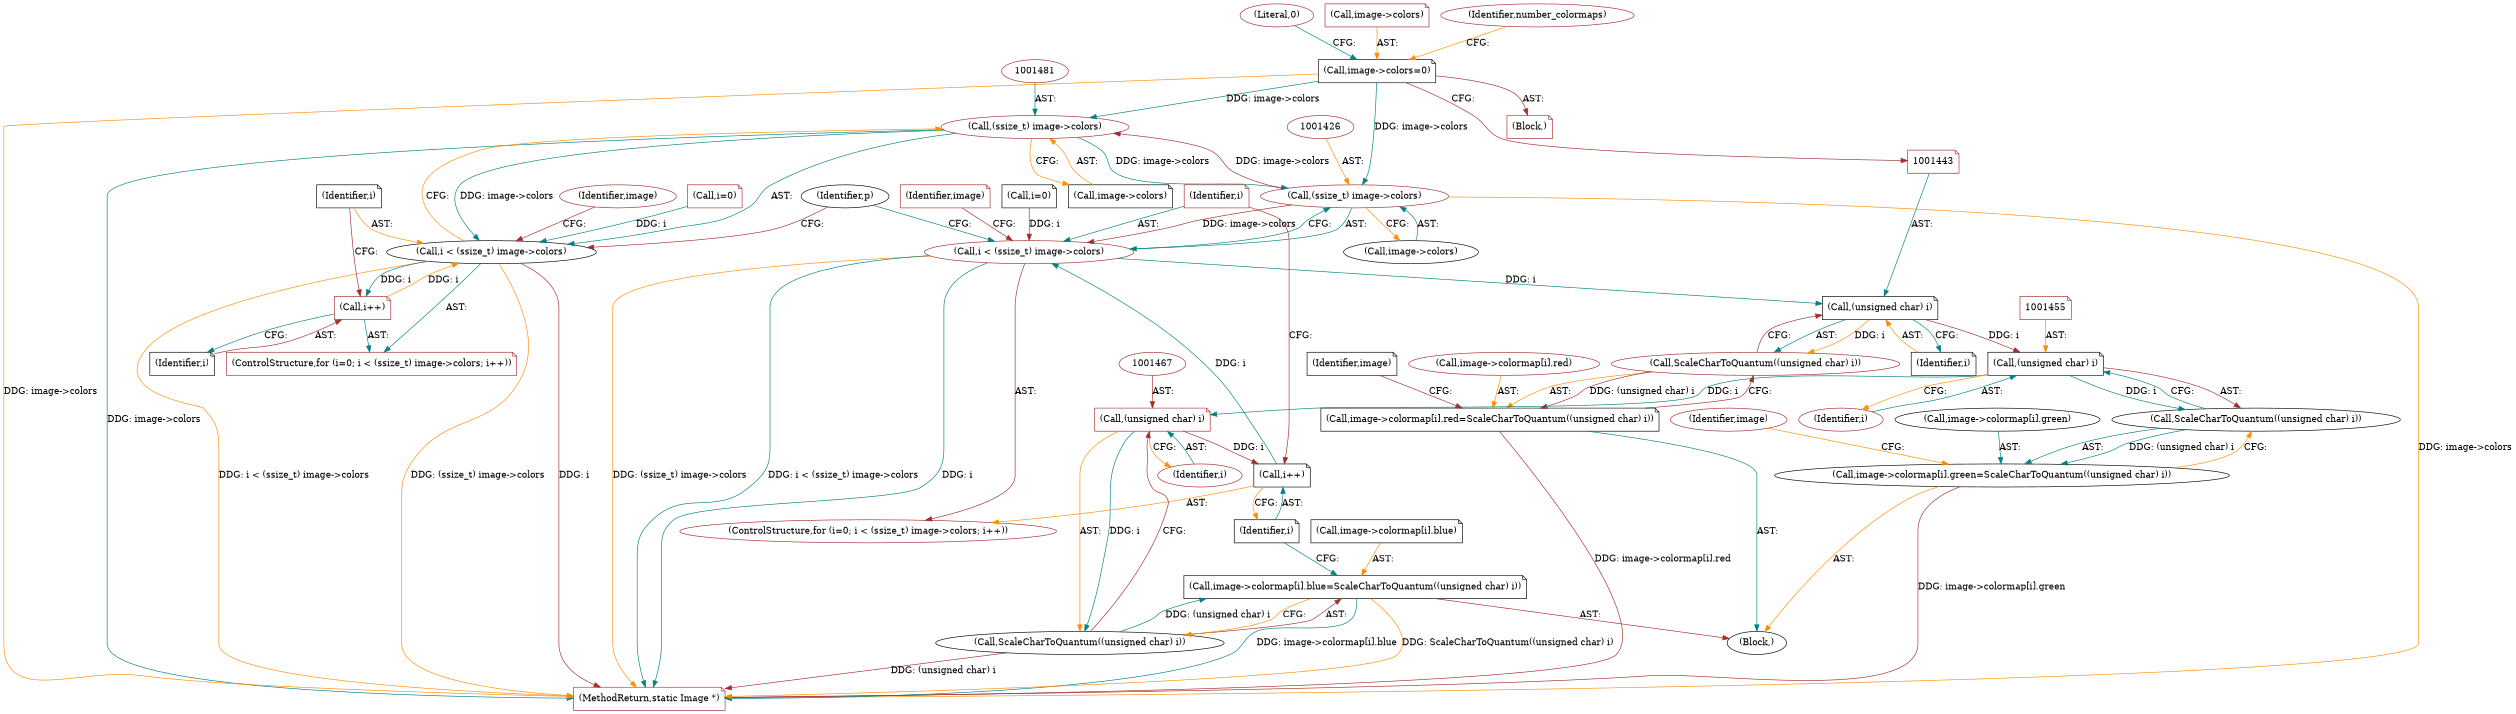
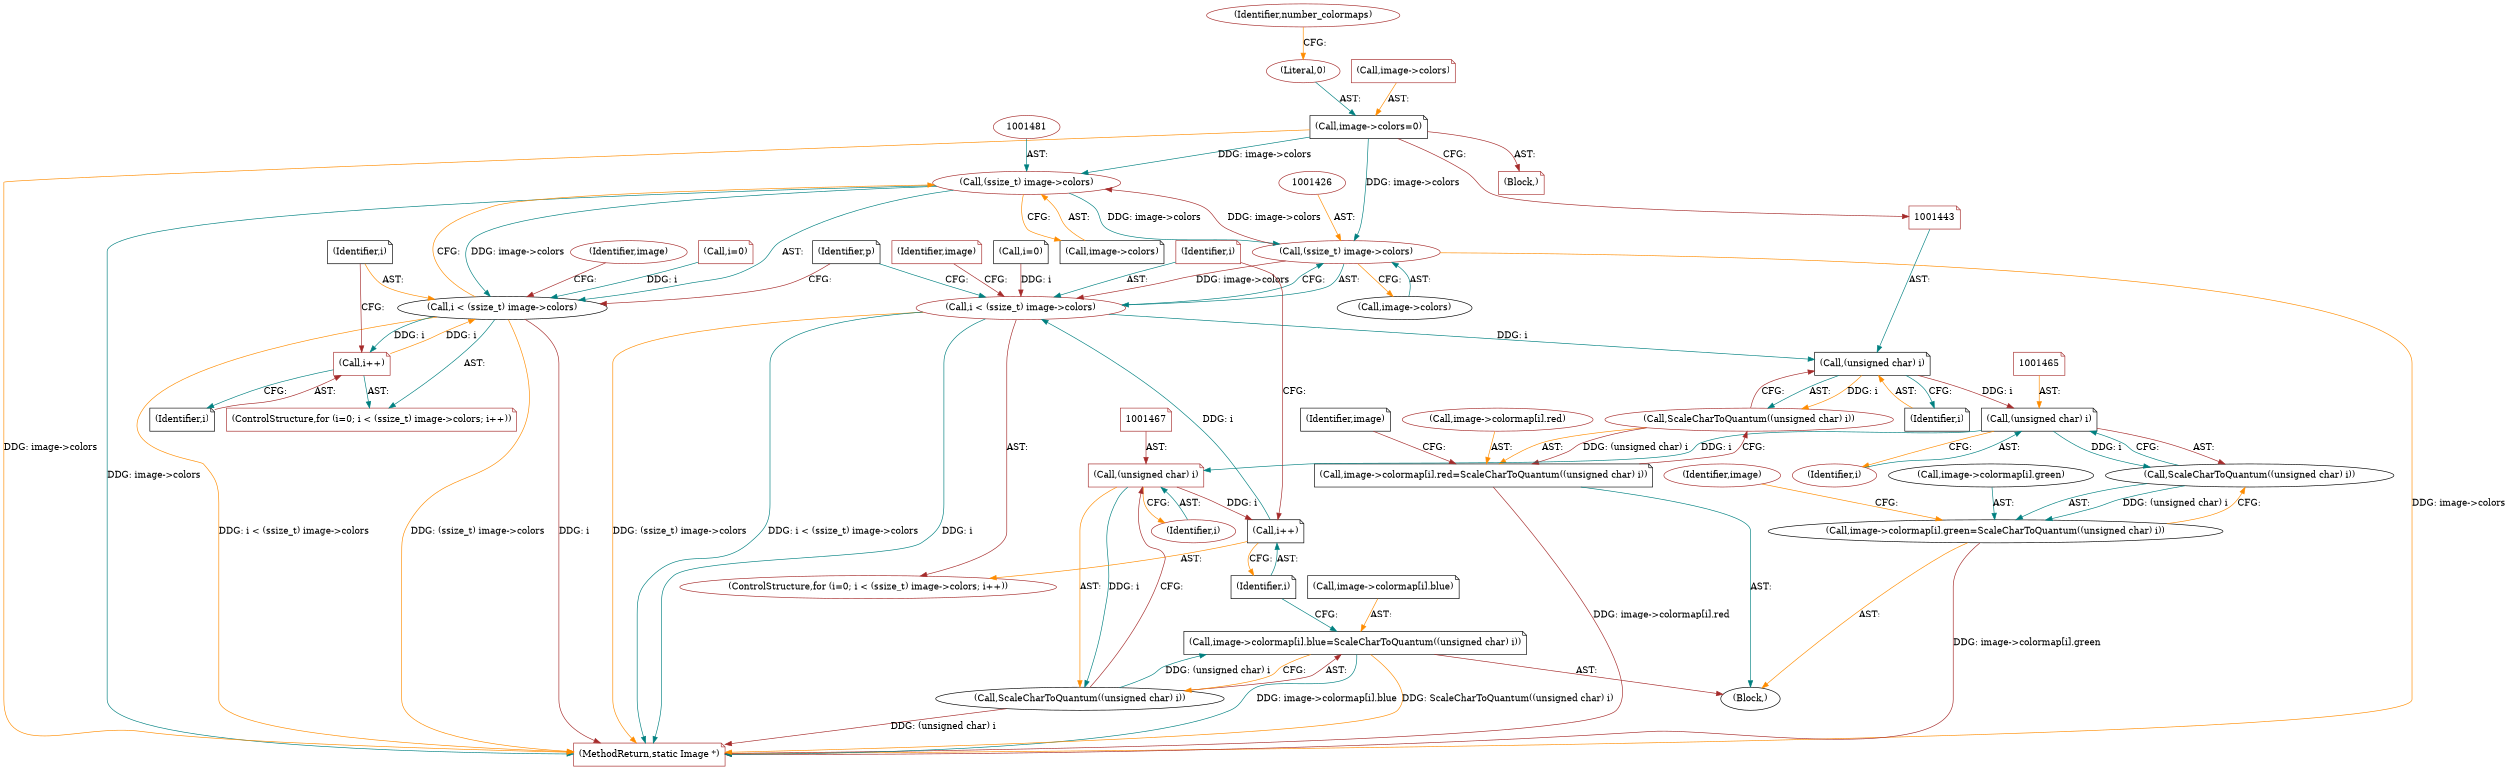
(1461, 42) -> (1303, 40)
(1346, 43) -> (1352, 99)
(845, 196) -> (846, 252)
(2046, 308) -> (2039, 364)
(1152, 364) -> (1146, 420)
